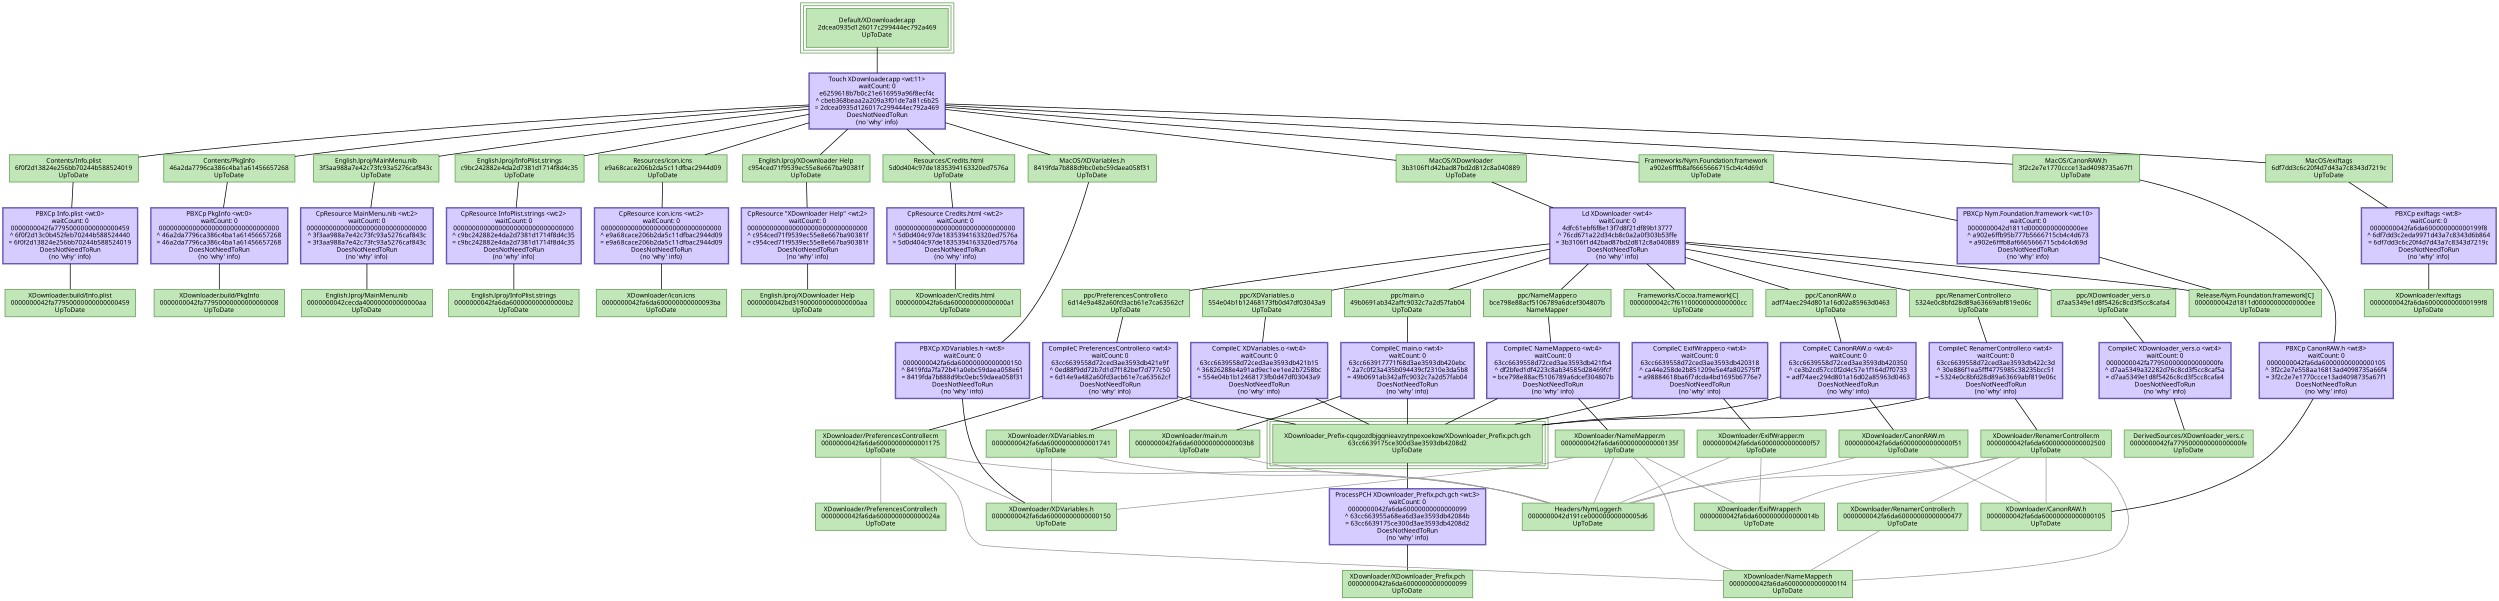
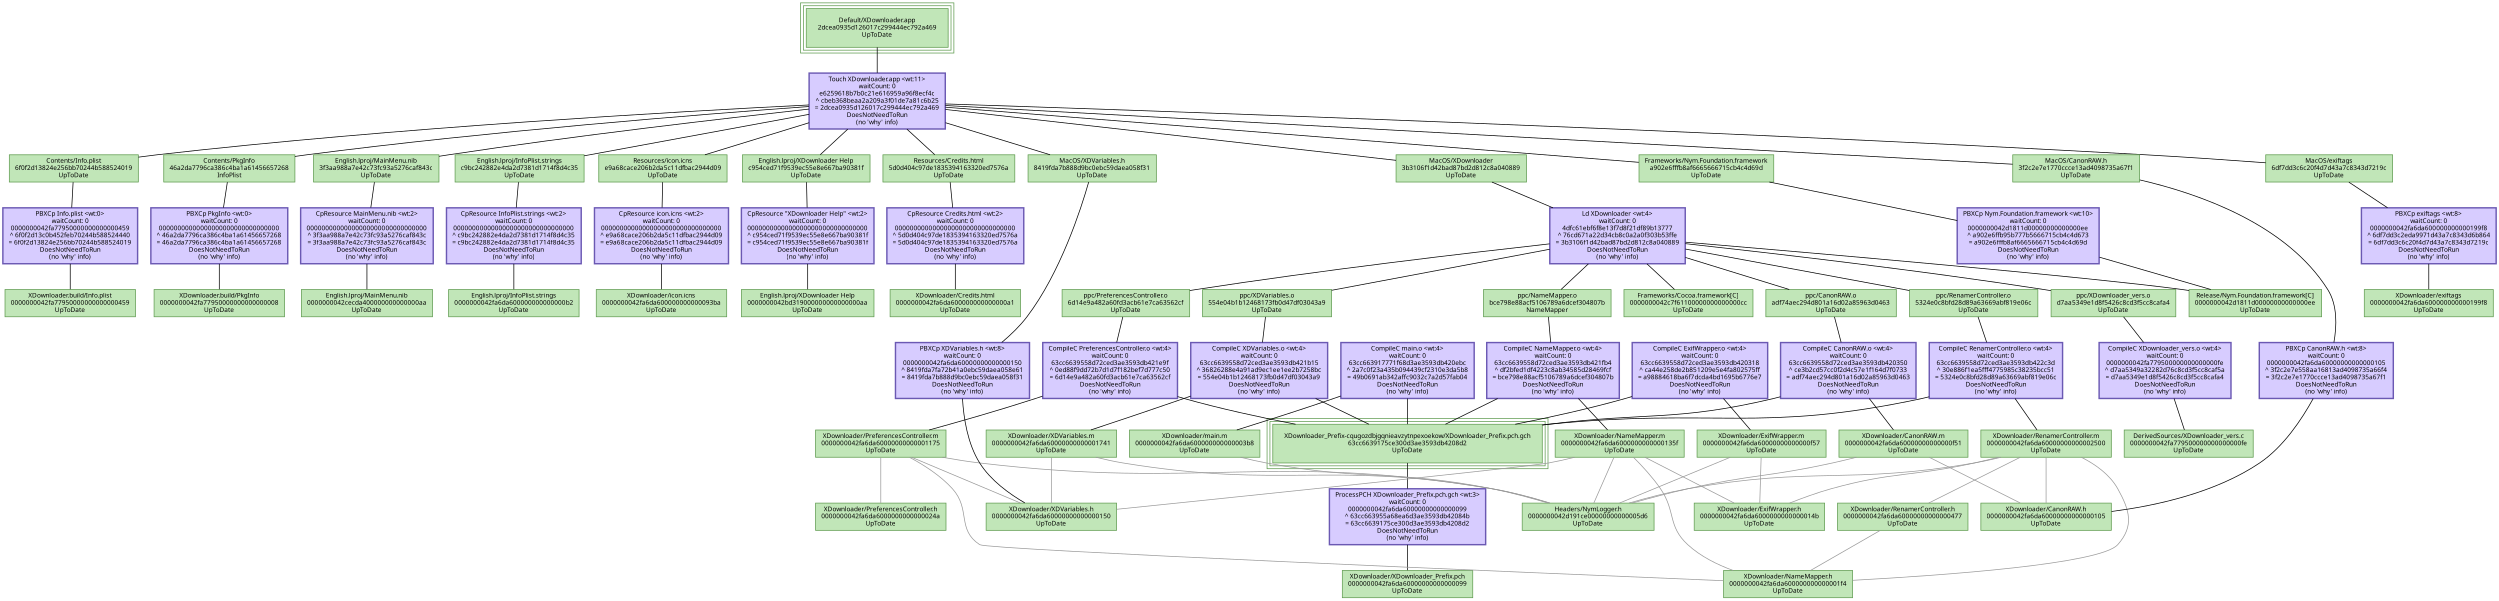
(229, 168) -> (229, 168)
(1408, 303) -> none
